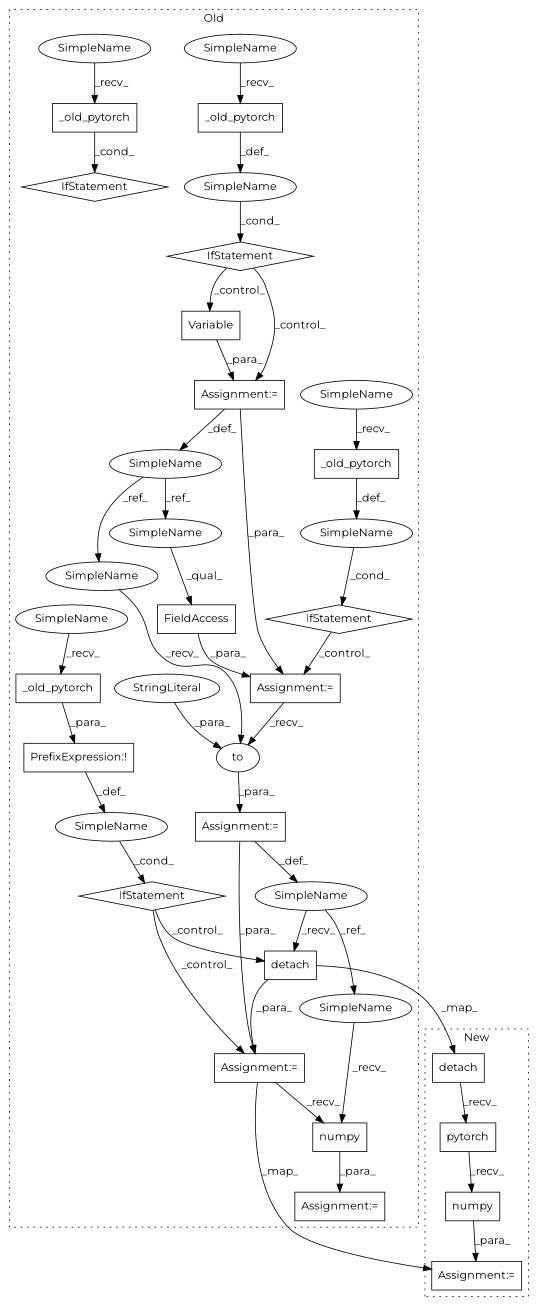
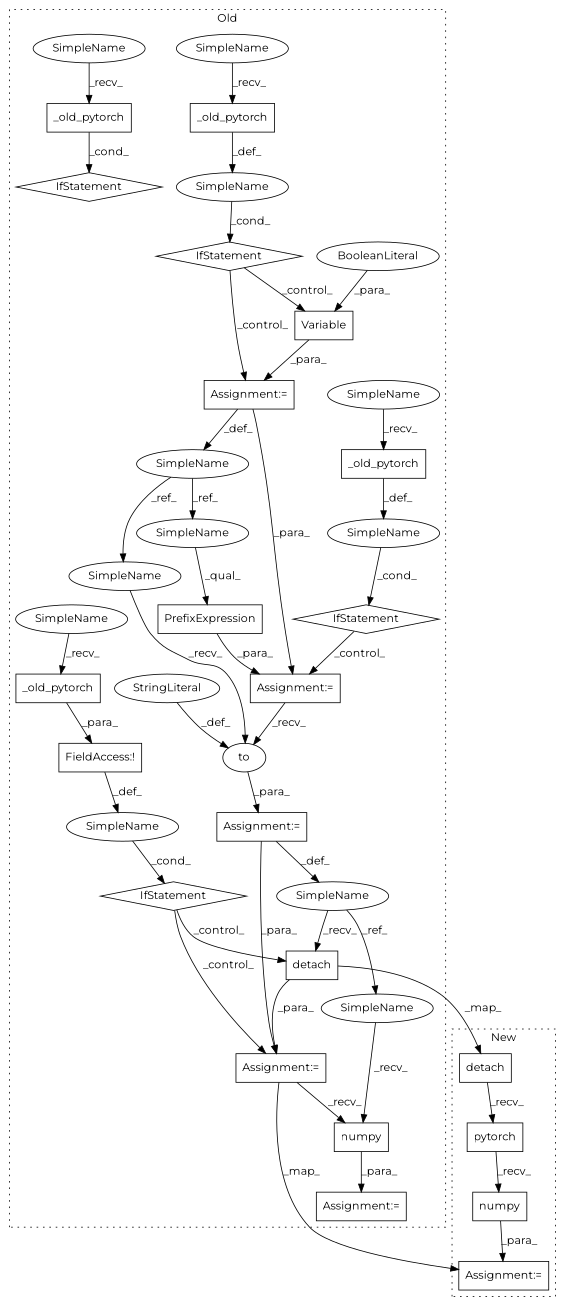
none -> (378, 256)
(197, 619) -> (210, 619)
(212, 723) -> (216, 723)
(79, 758) -> (100, 758)
